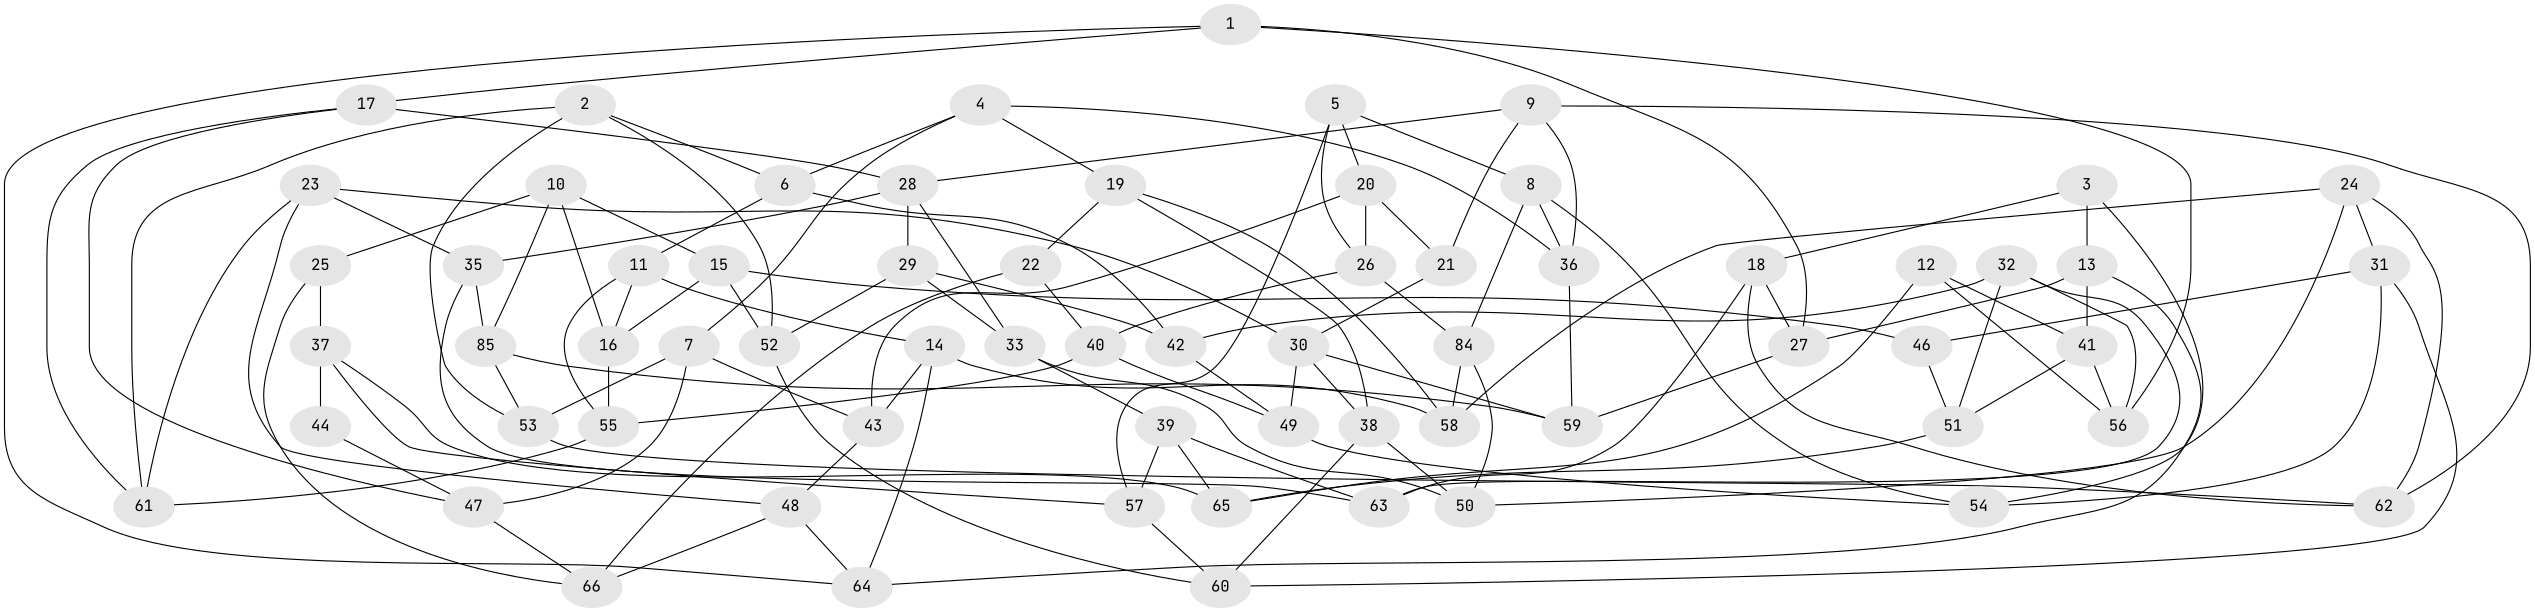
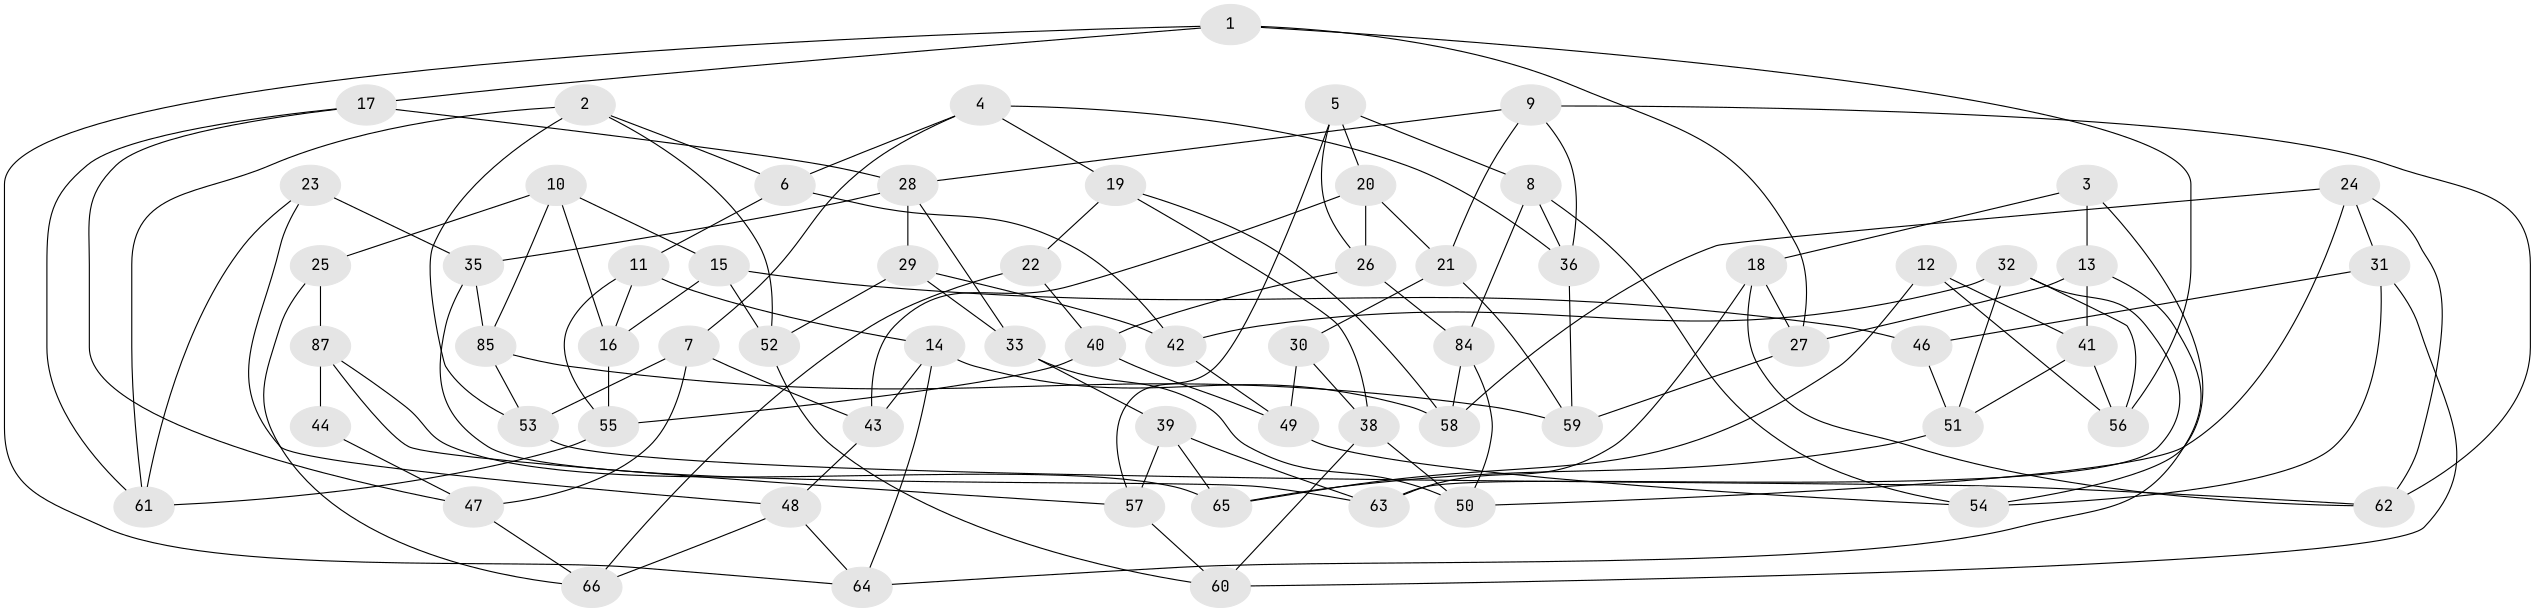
(842, 212) -> none
(320, 346) -> (320, 346)
(1436, 386) -> (1516, 342)
